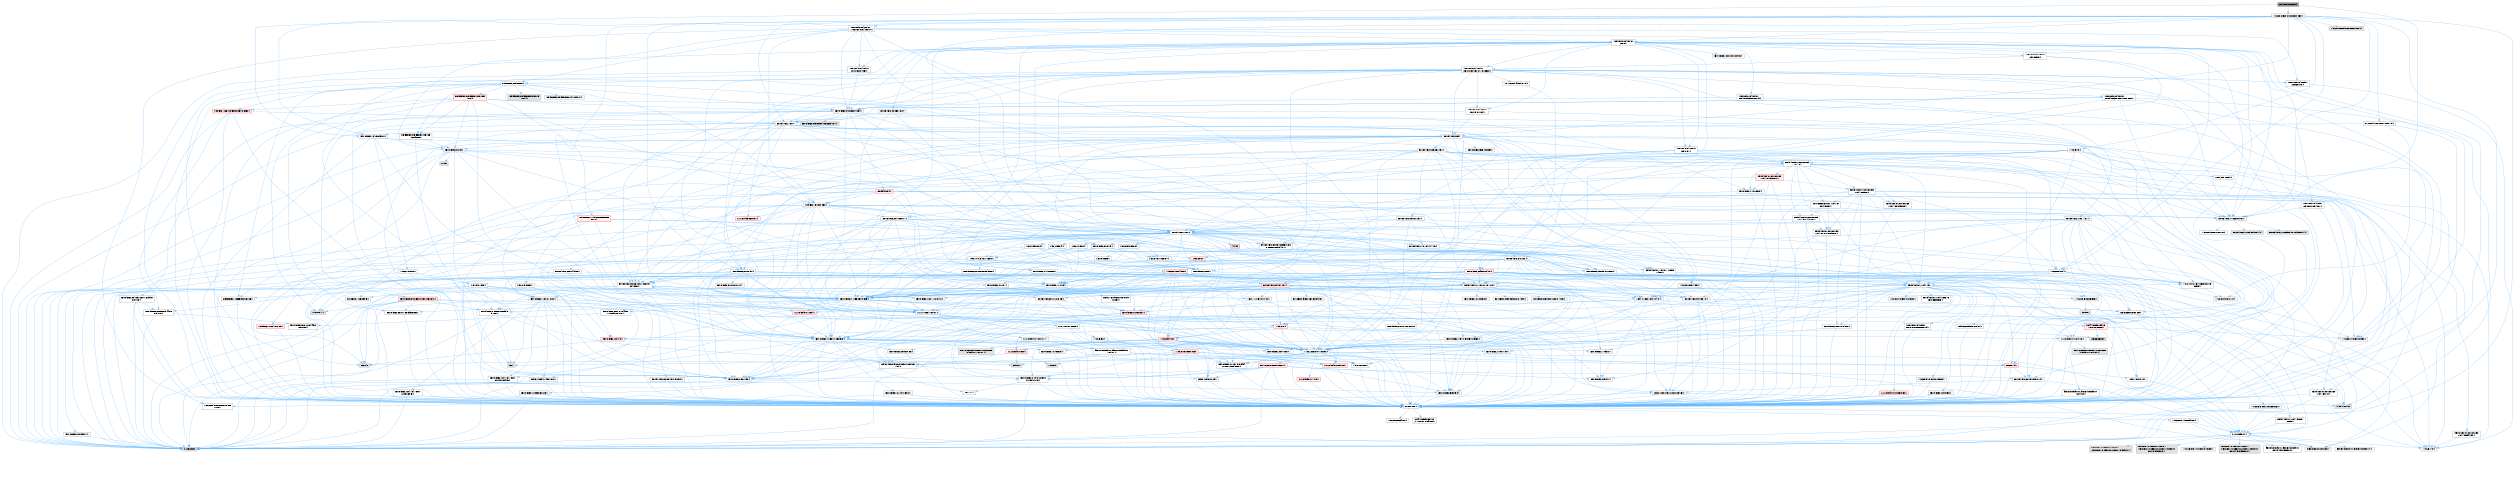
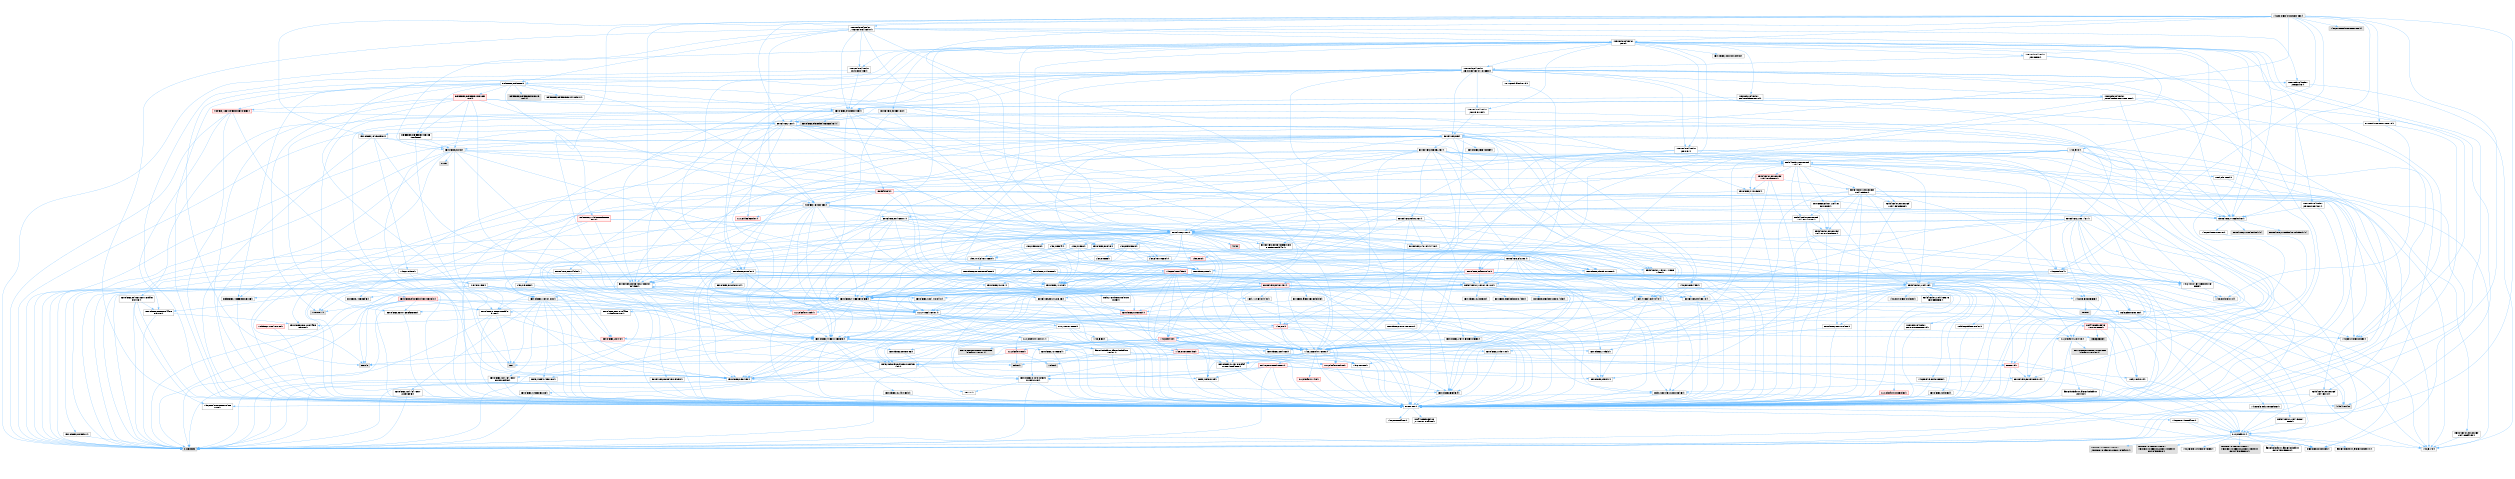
(2288, 4) -> none
(512, 227) -> (532, 226)
